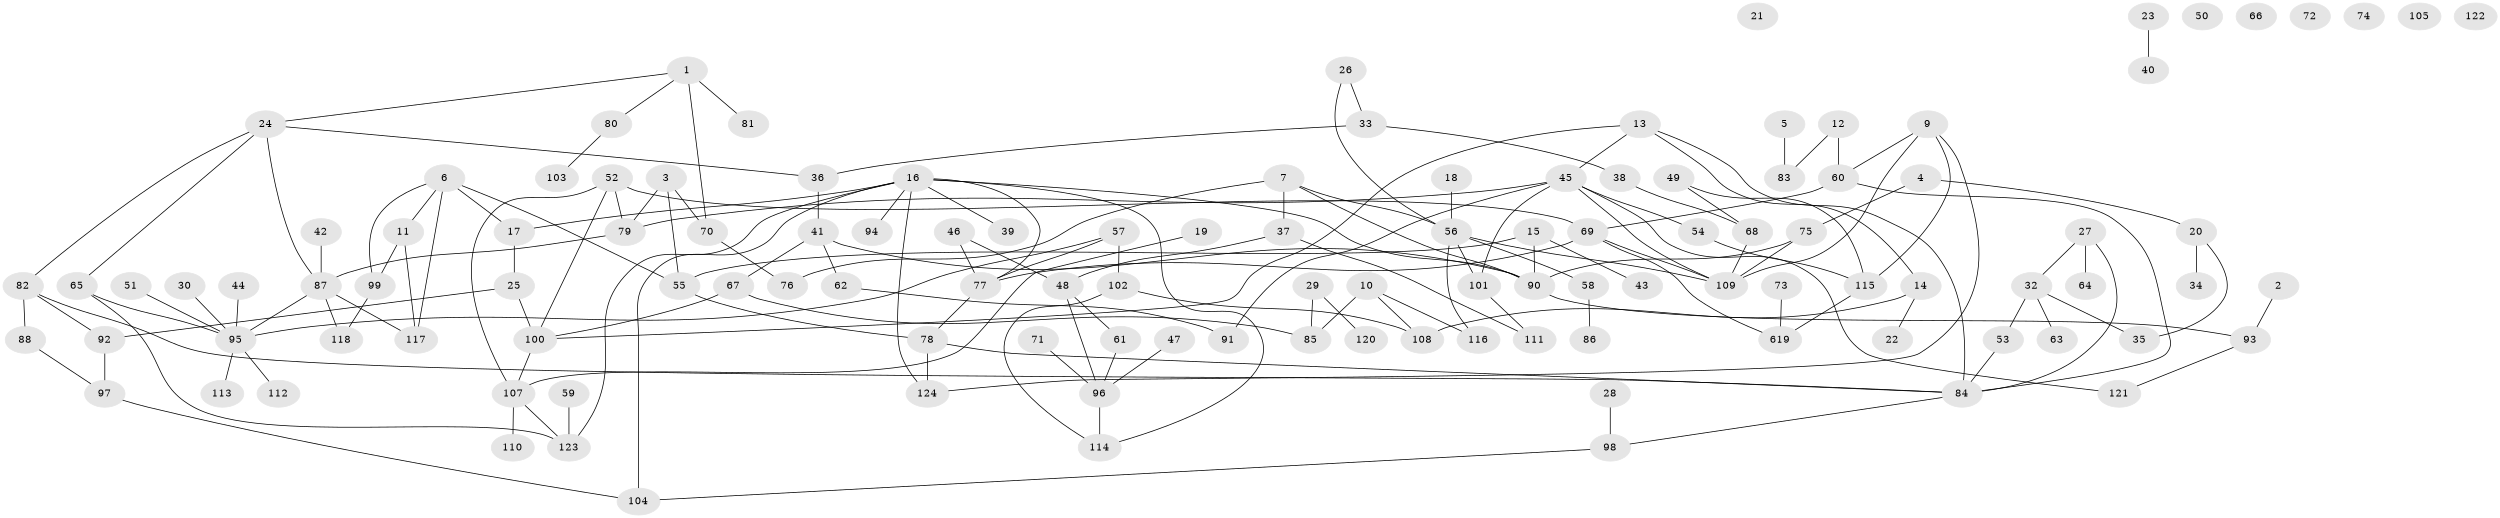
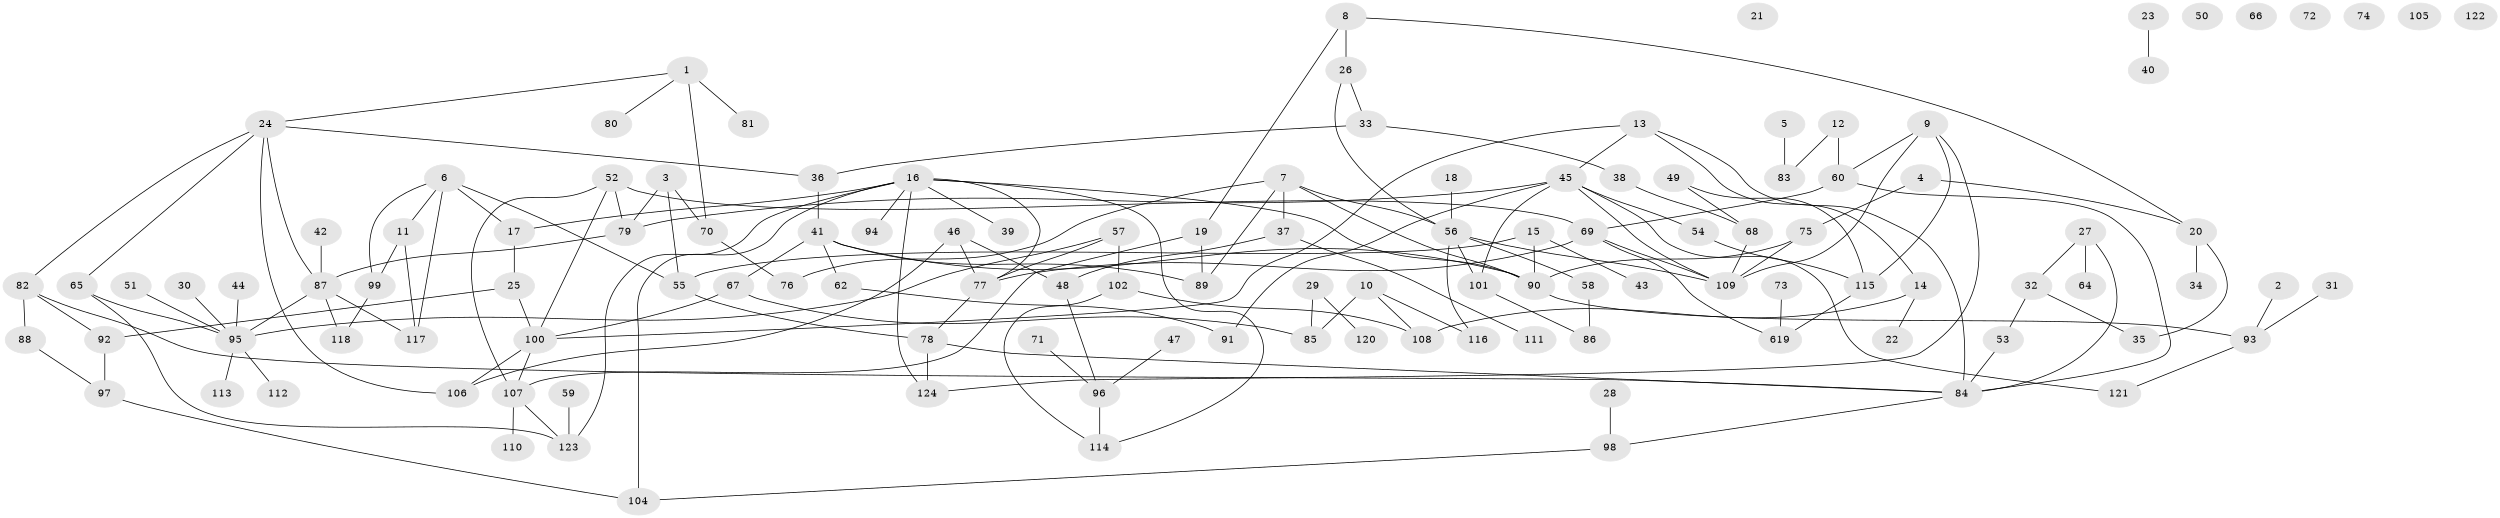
none -> (1346, 16)
(557, 178) -> none
none -> (1202, 286)
none -> (2333, 286)
(1505, 311) -> (1543, 317)
(1121, 340) -> none
(2057, 340) -> none
none -> (457, 394)
